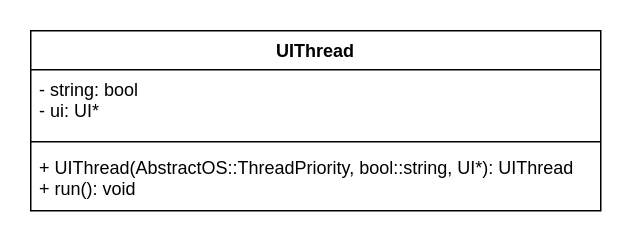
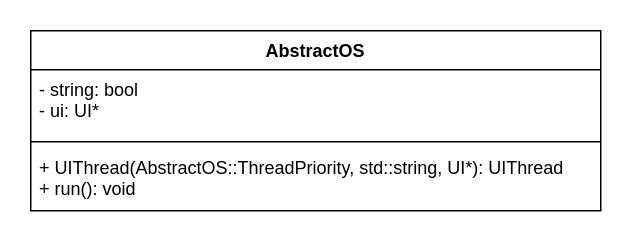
(316, 52) -> (316, 52)
(317, 191) -> (317, 191)
